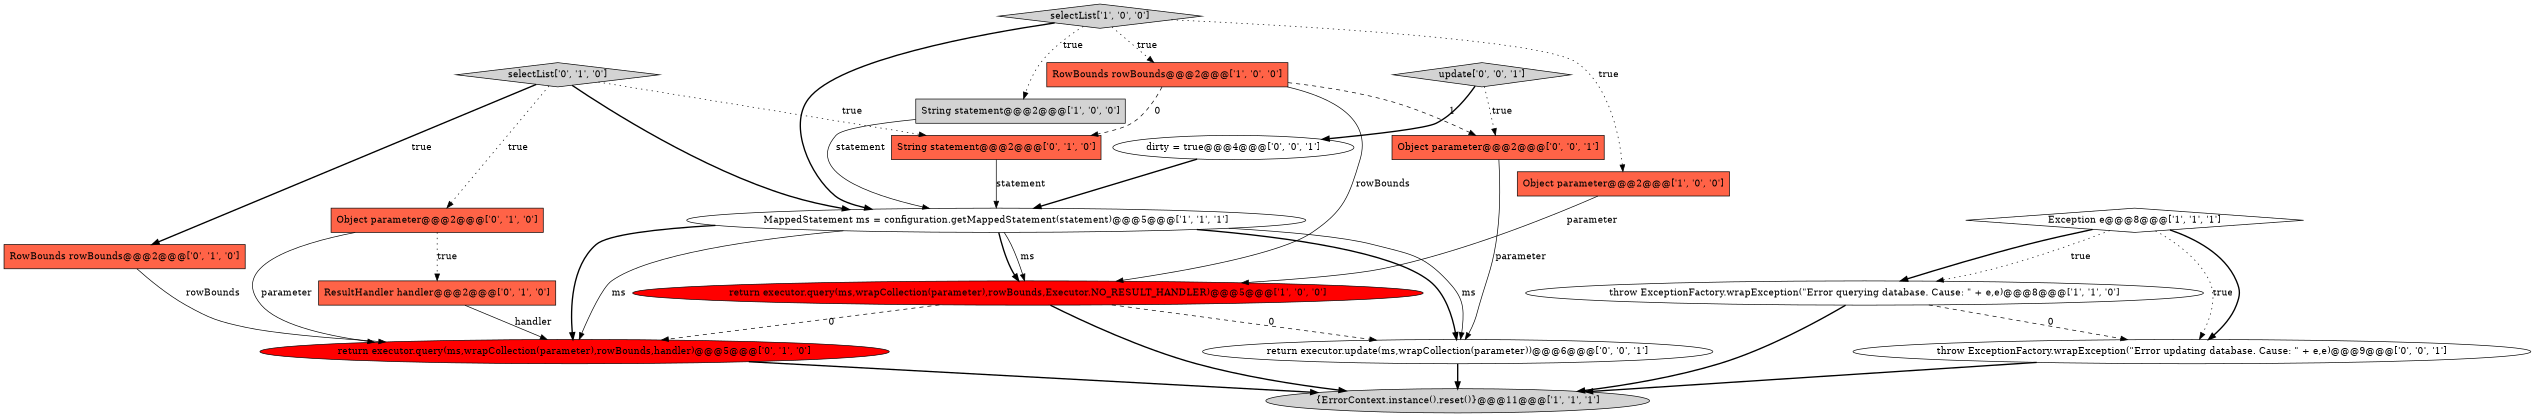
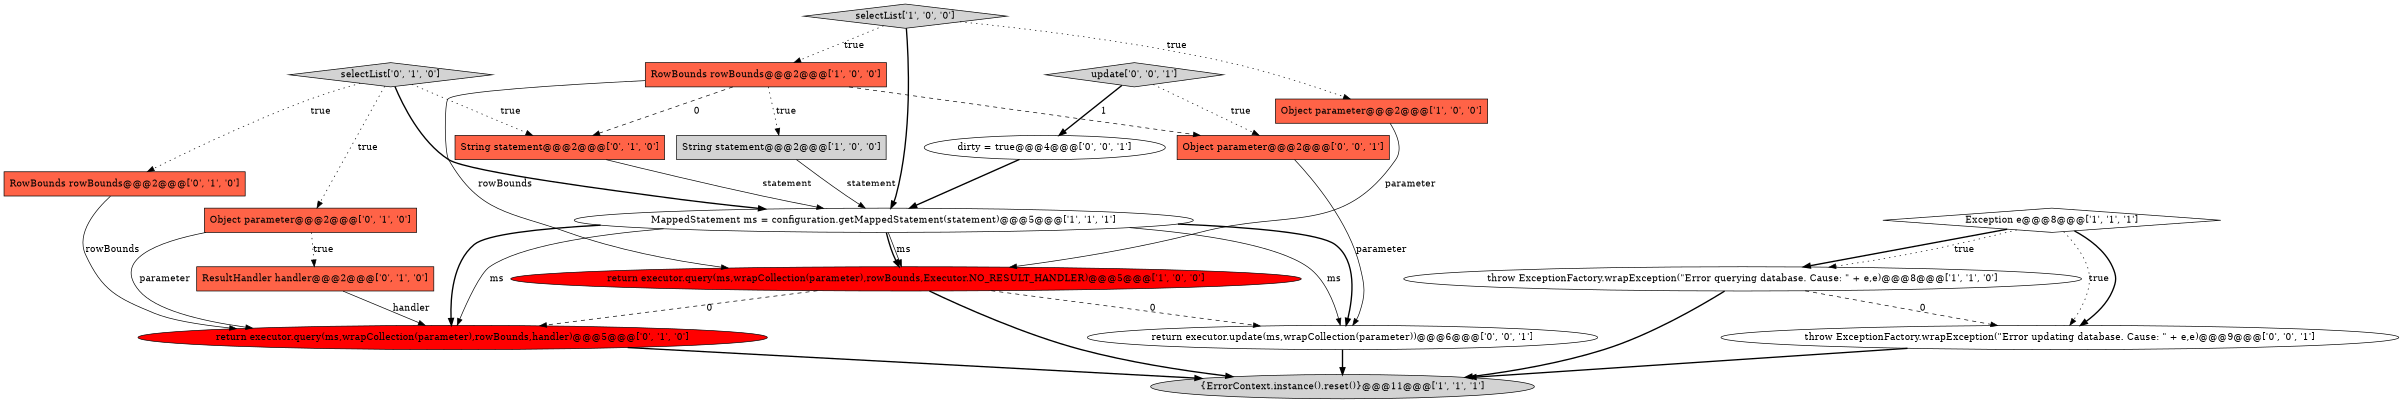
(1048, 54) -> (773, 108)
(347, 163) -> (255, 121)
